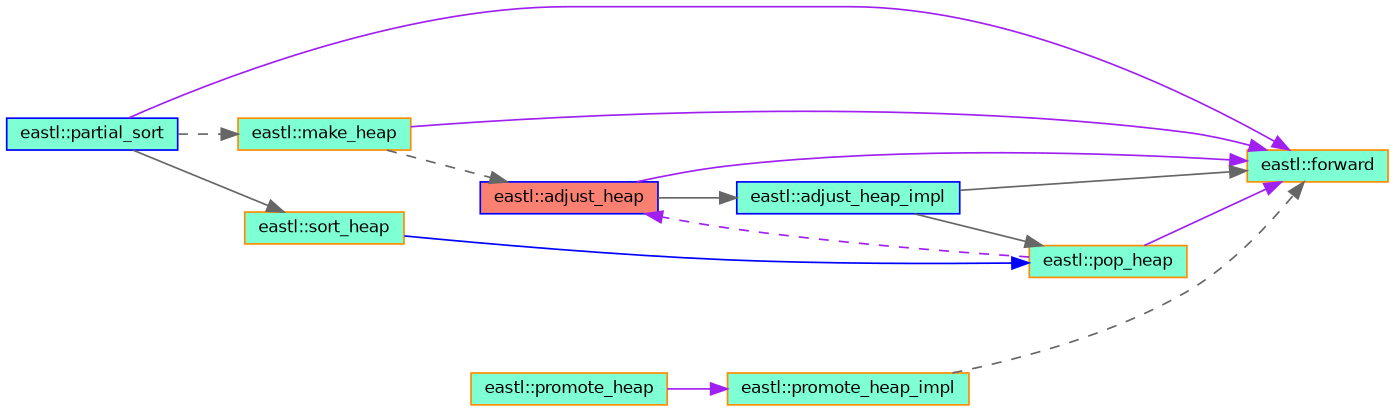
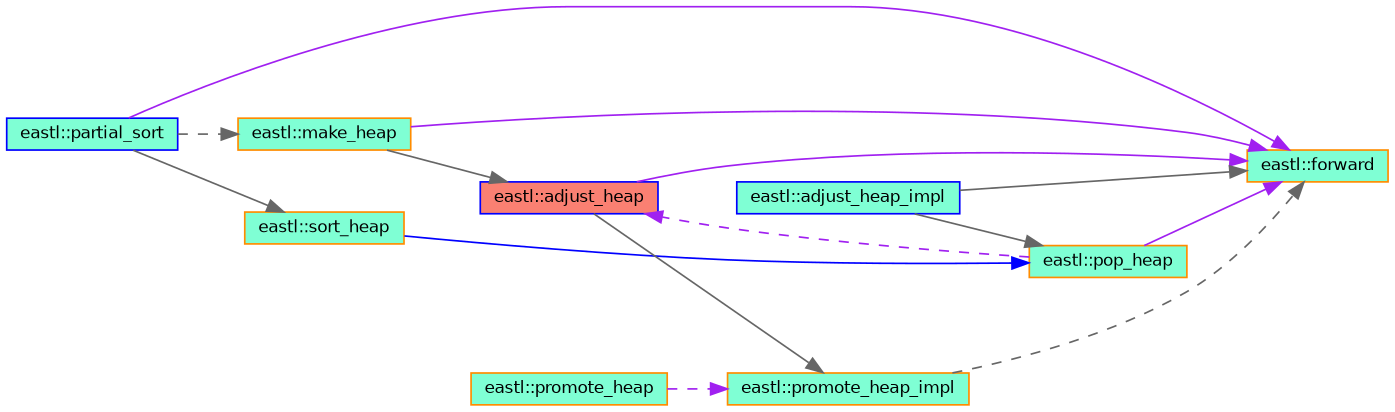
(439, 164) -> (439, 164)
(689, 198) -> (701, 288)
(689, 389) -> (689, 389)
